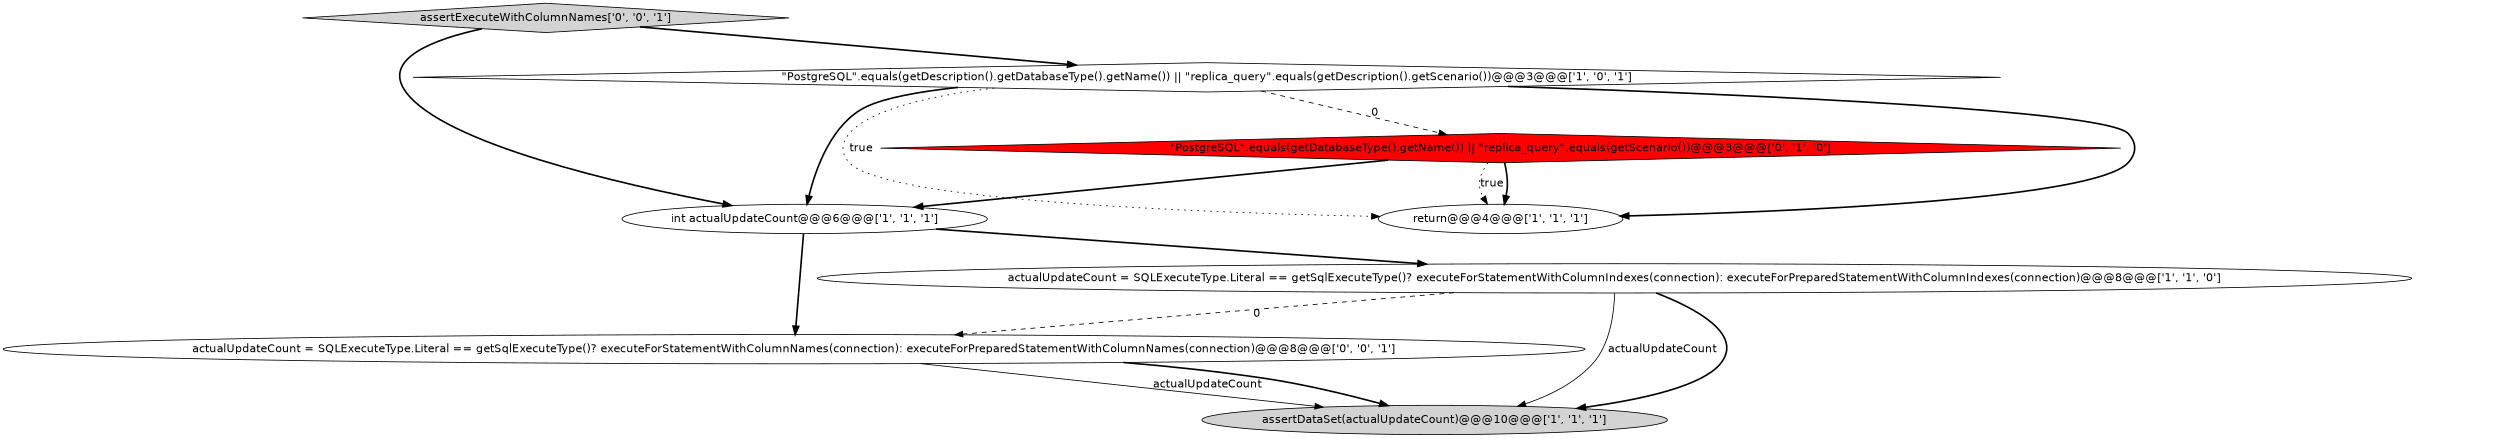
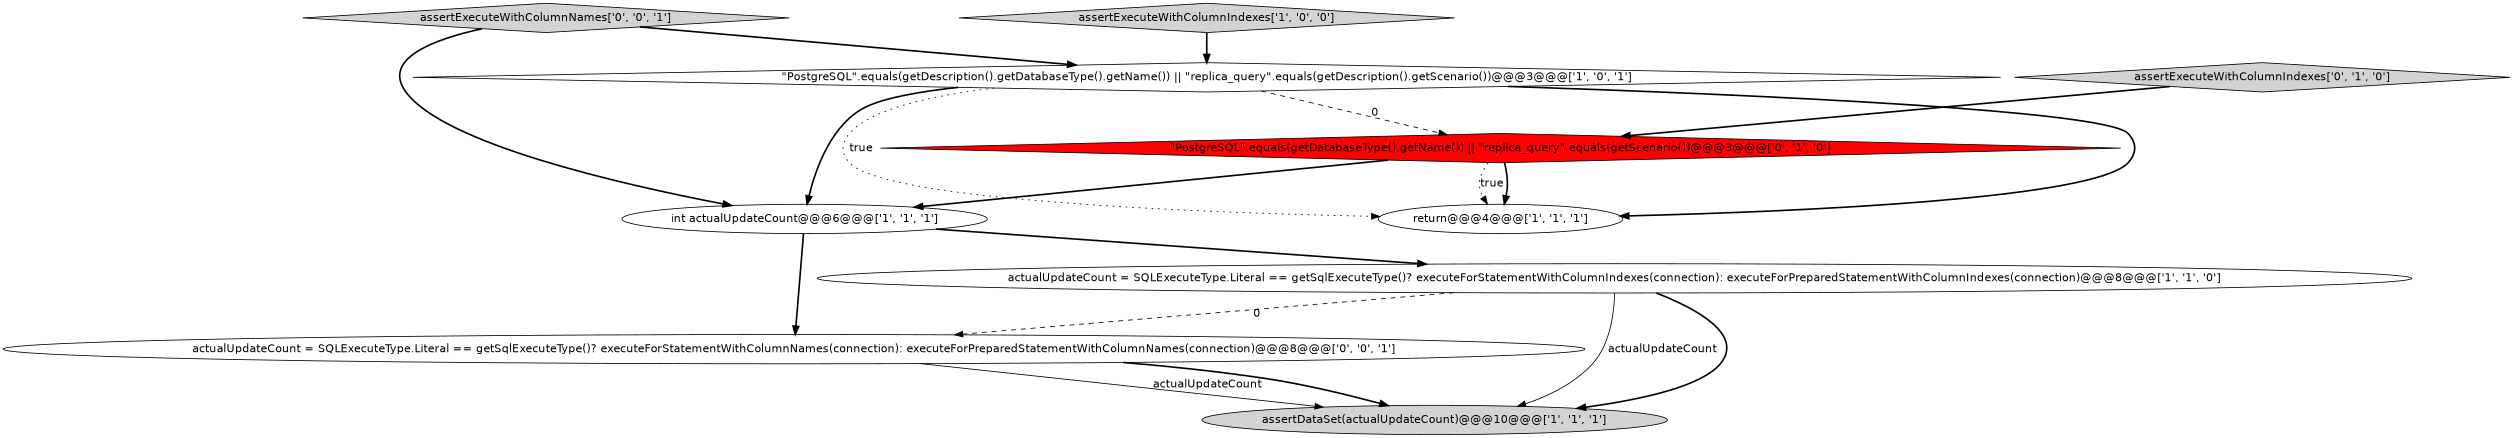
none -> (1207, 18)
none -> (2262, 77)
